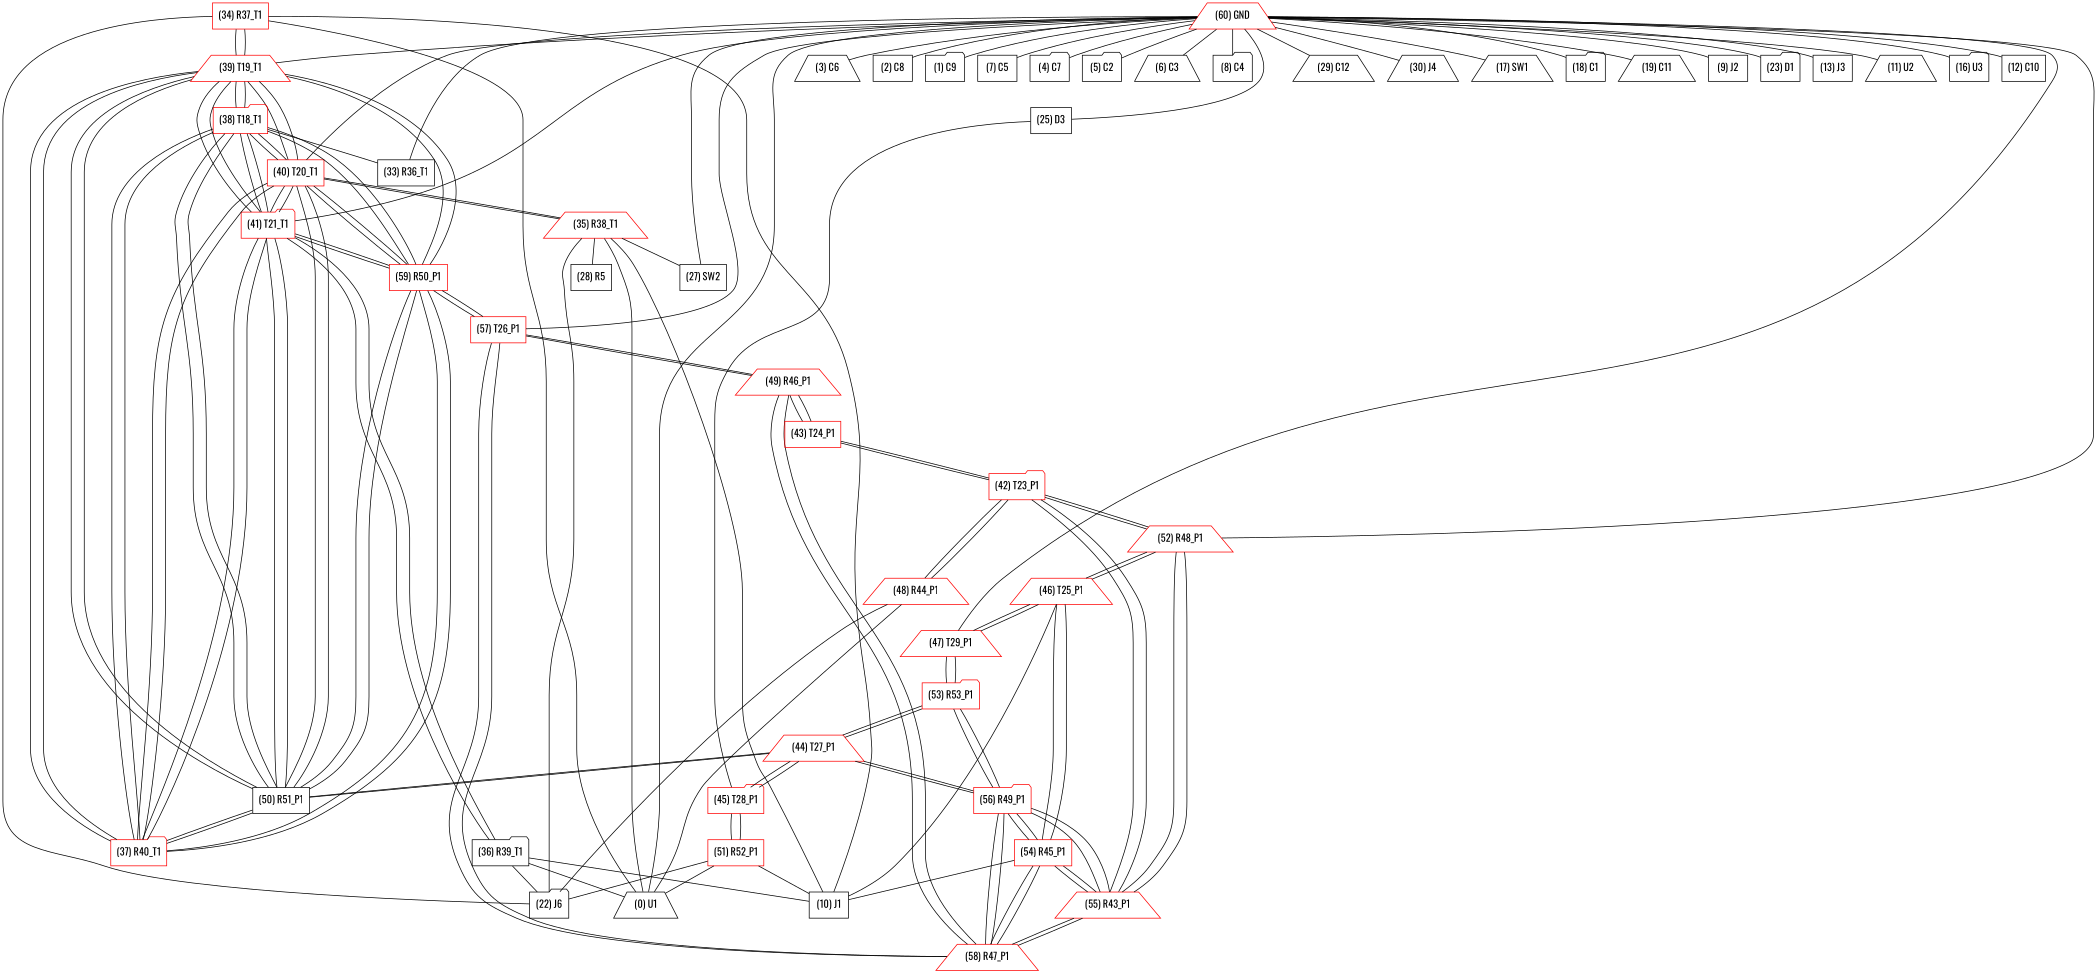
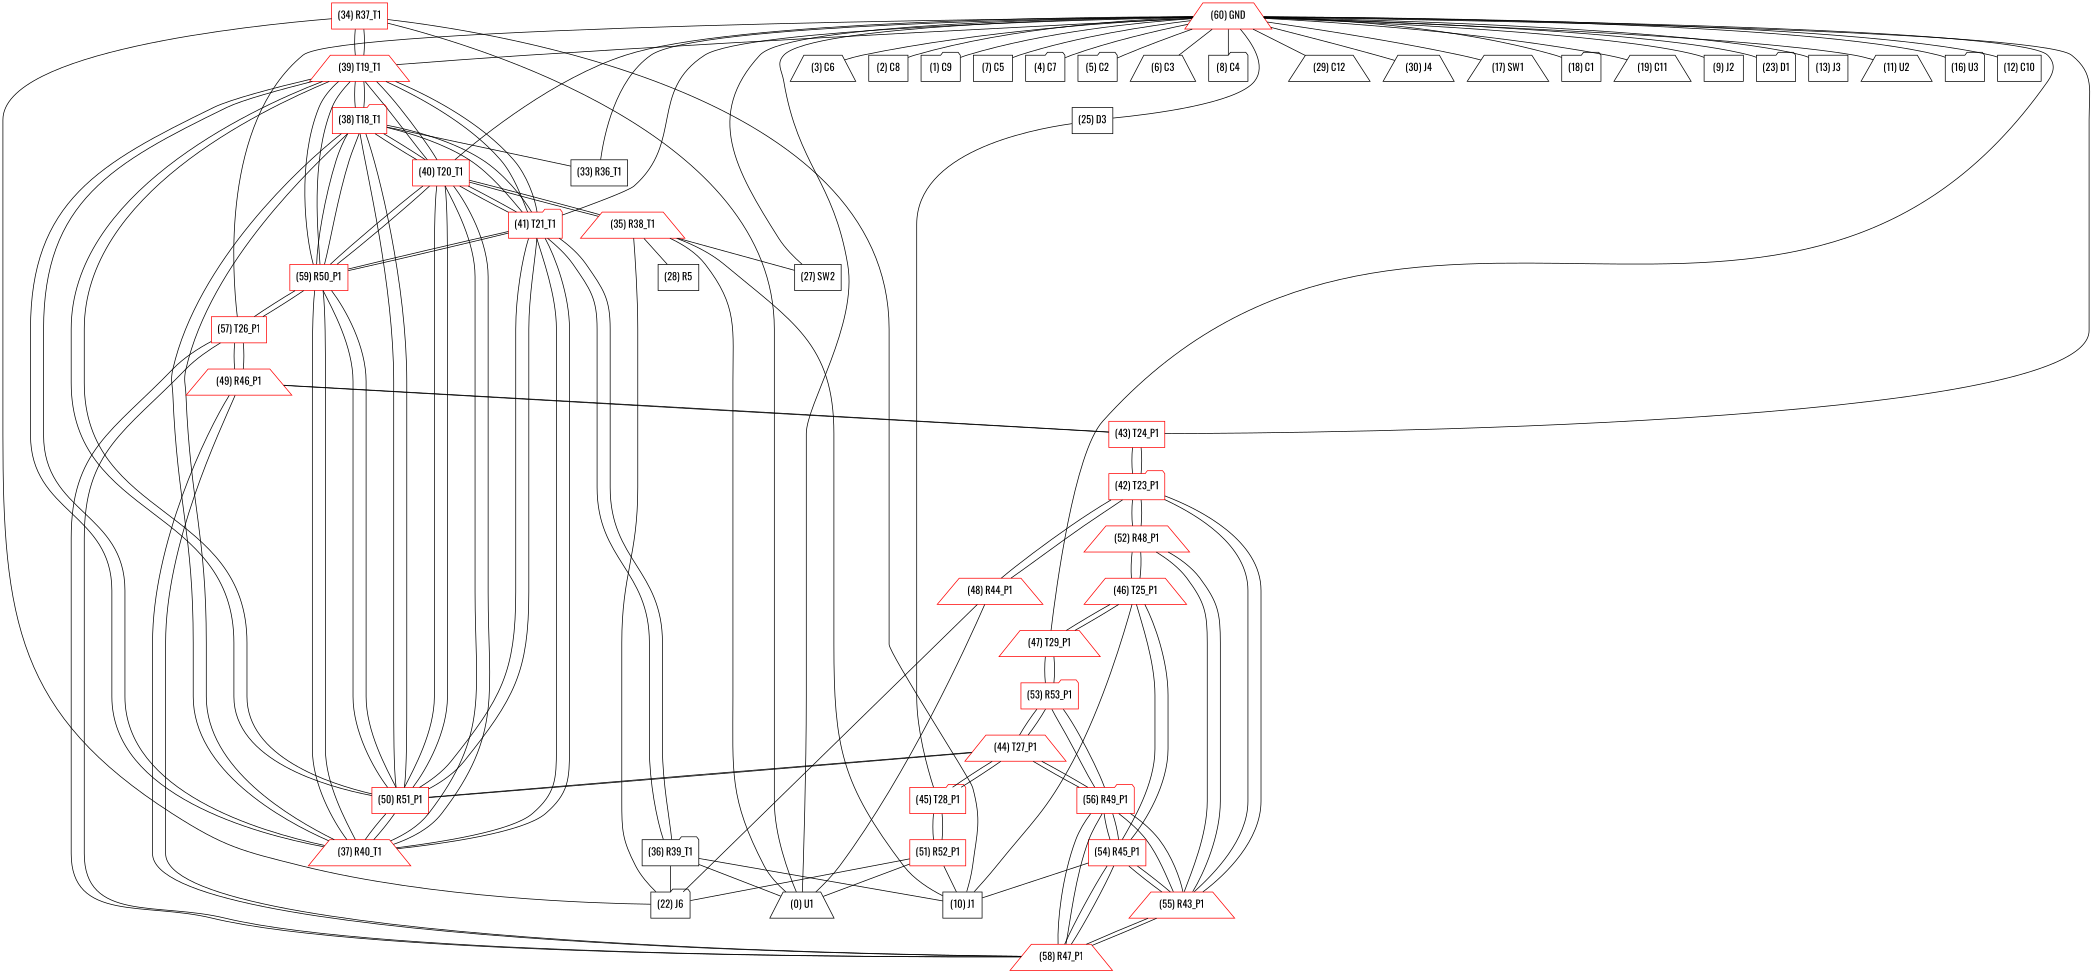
(2093, 282) -> (2089, 256)
(281, 800) -> (400, 800)
(139, 853) -> (360, 853)
